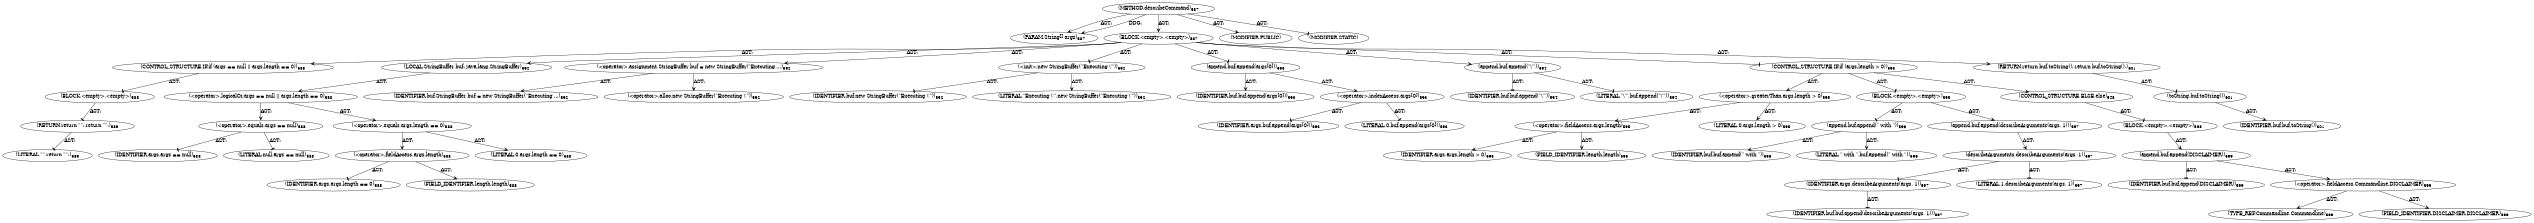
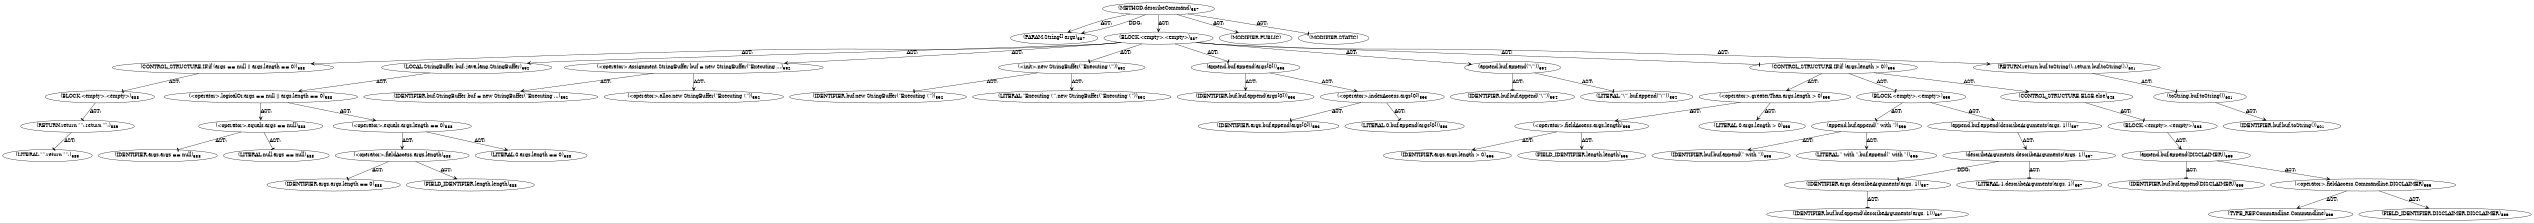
(1964, 170) -> (1964, 170)
